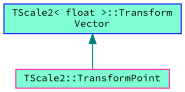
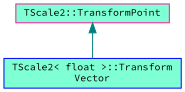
(93, 56) -> (93, 46)
